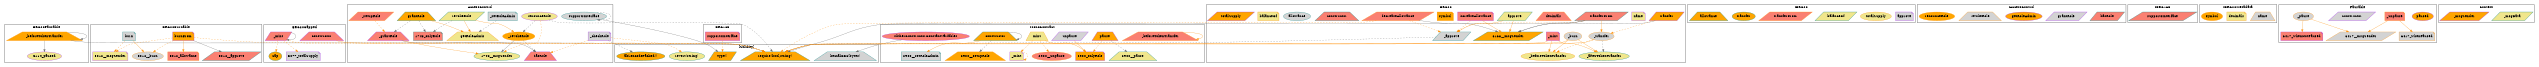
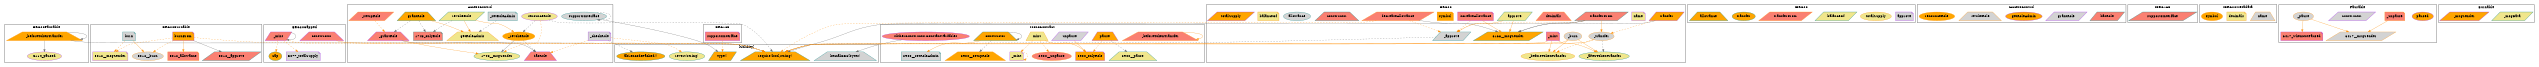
(2486, 7) -> (2486, 7)
(2417, 36) -> none
